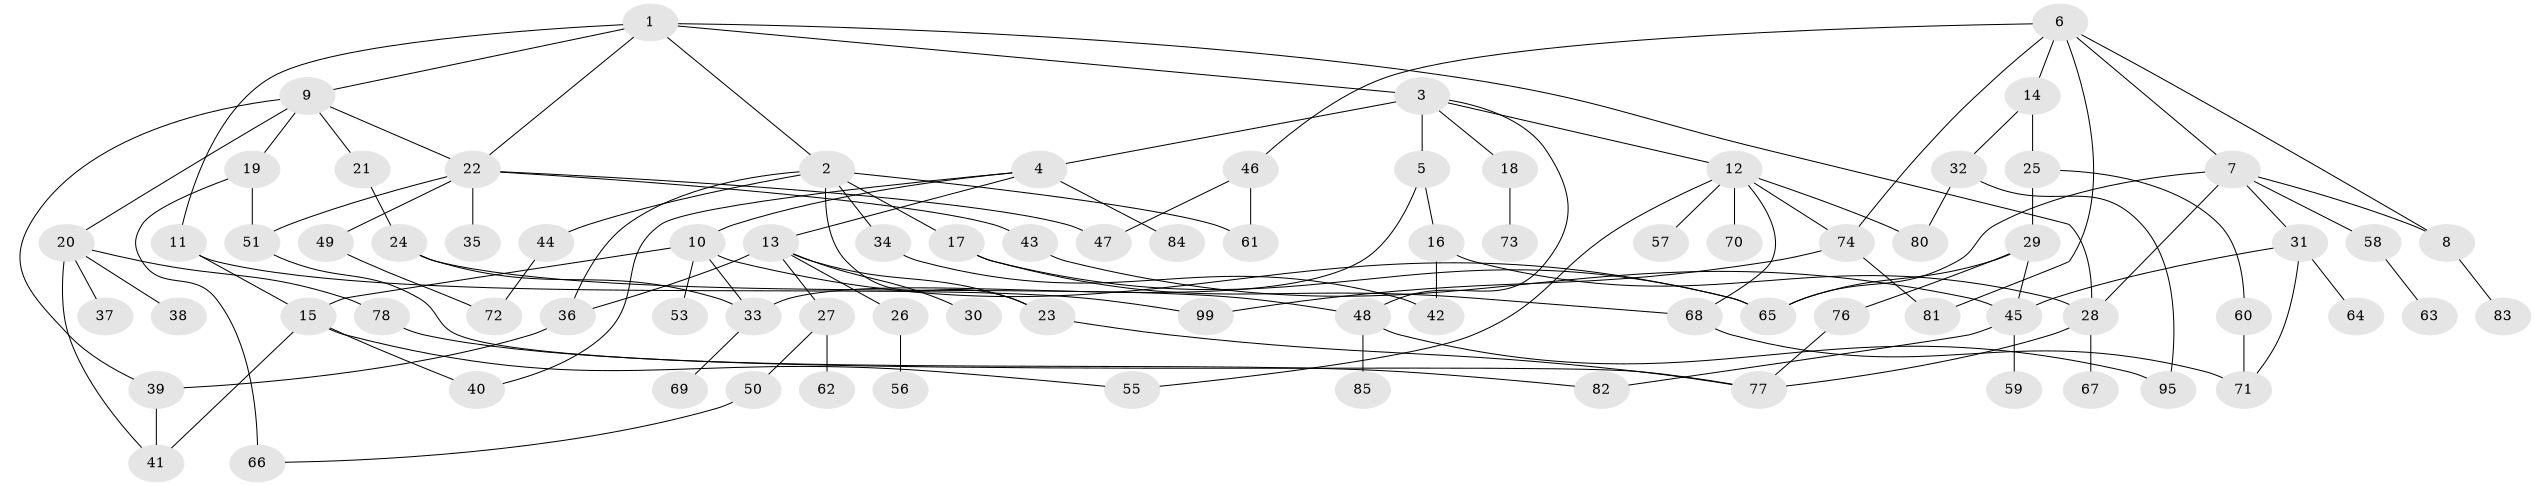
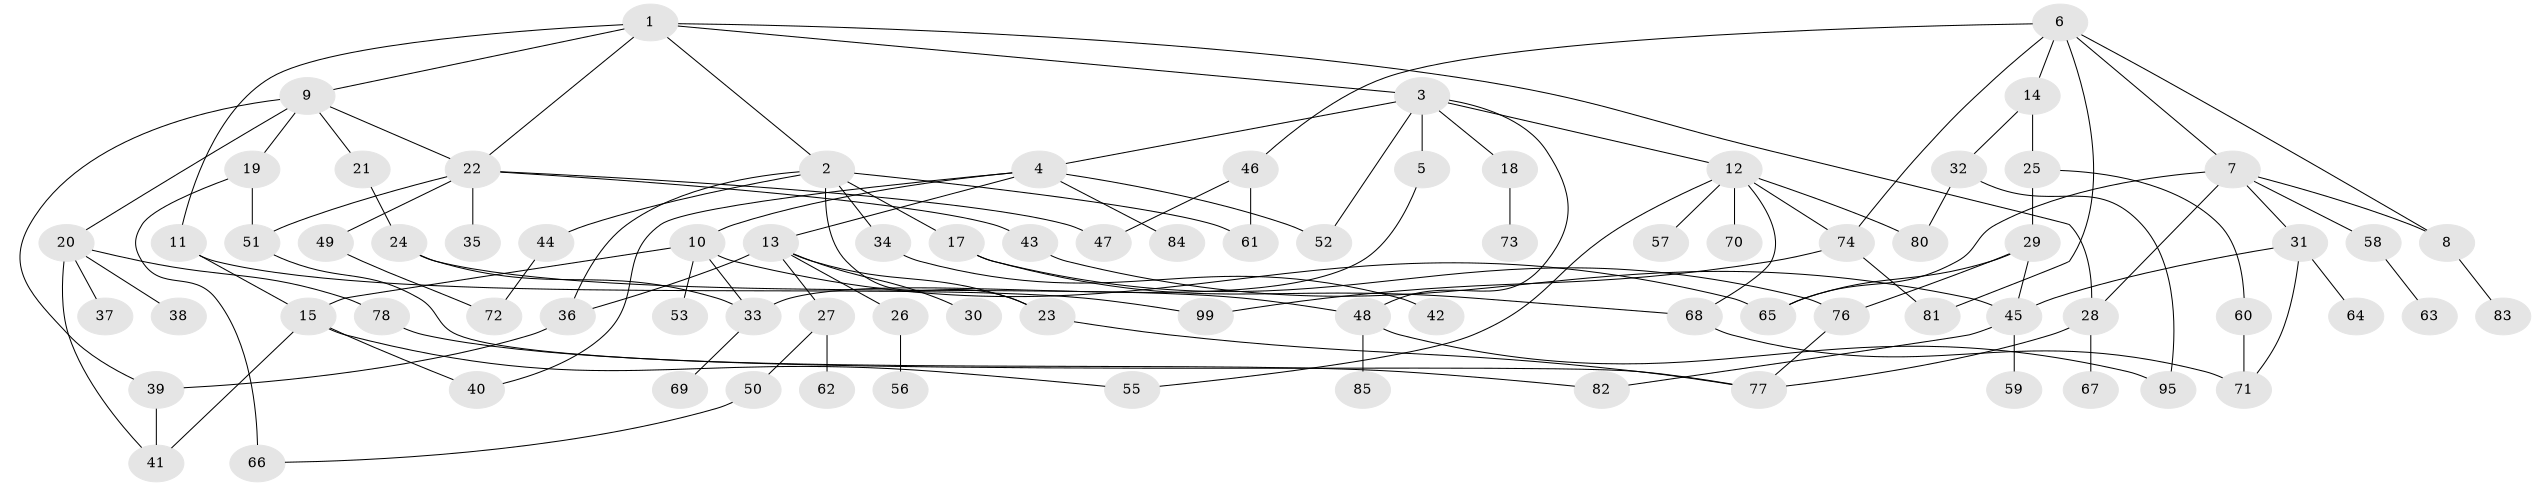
none -> (1324, 243)
(1436, 243) -> none
(1362, 280) -> (1399, 280)
